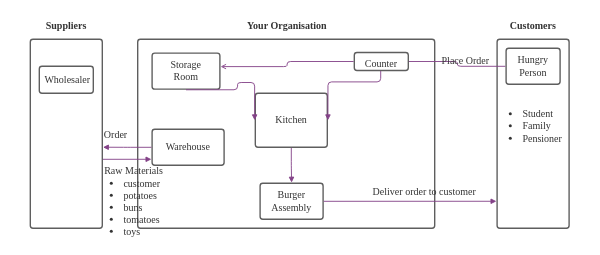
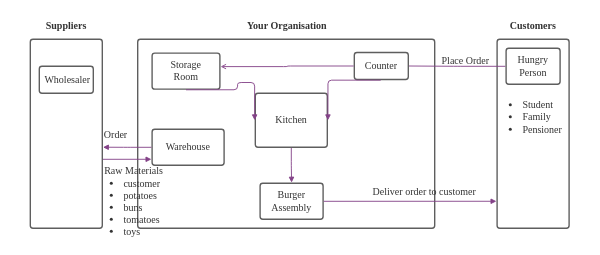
(381, 62) -> (381, 66)
(533, 126) -> (533, 117)
